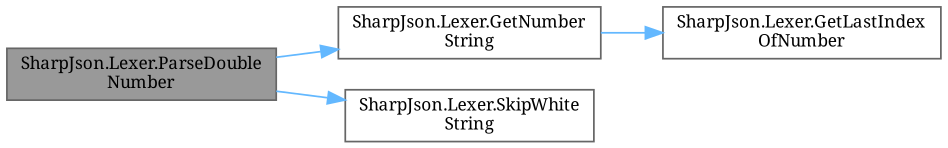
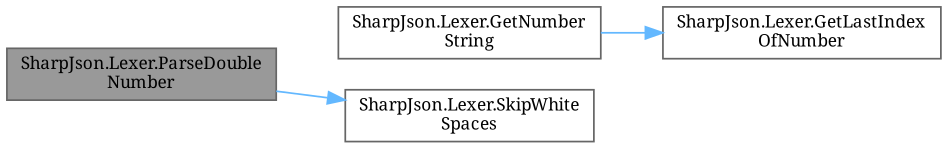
(299, 54) -> none
(470, 116) -> (470, 116)
